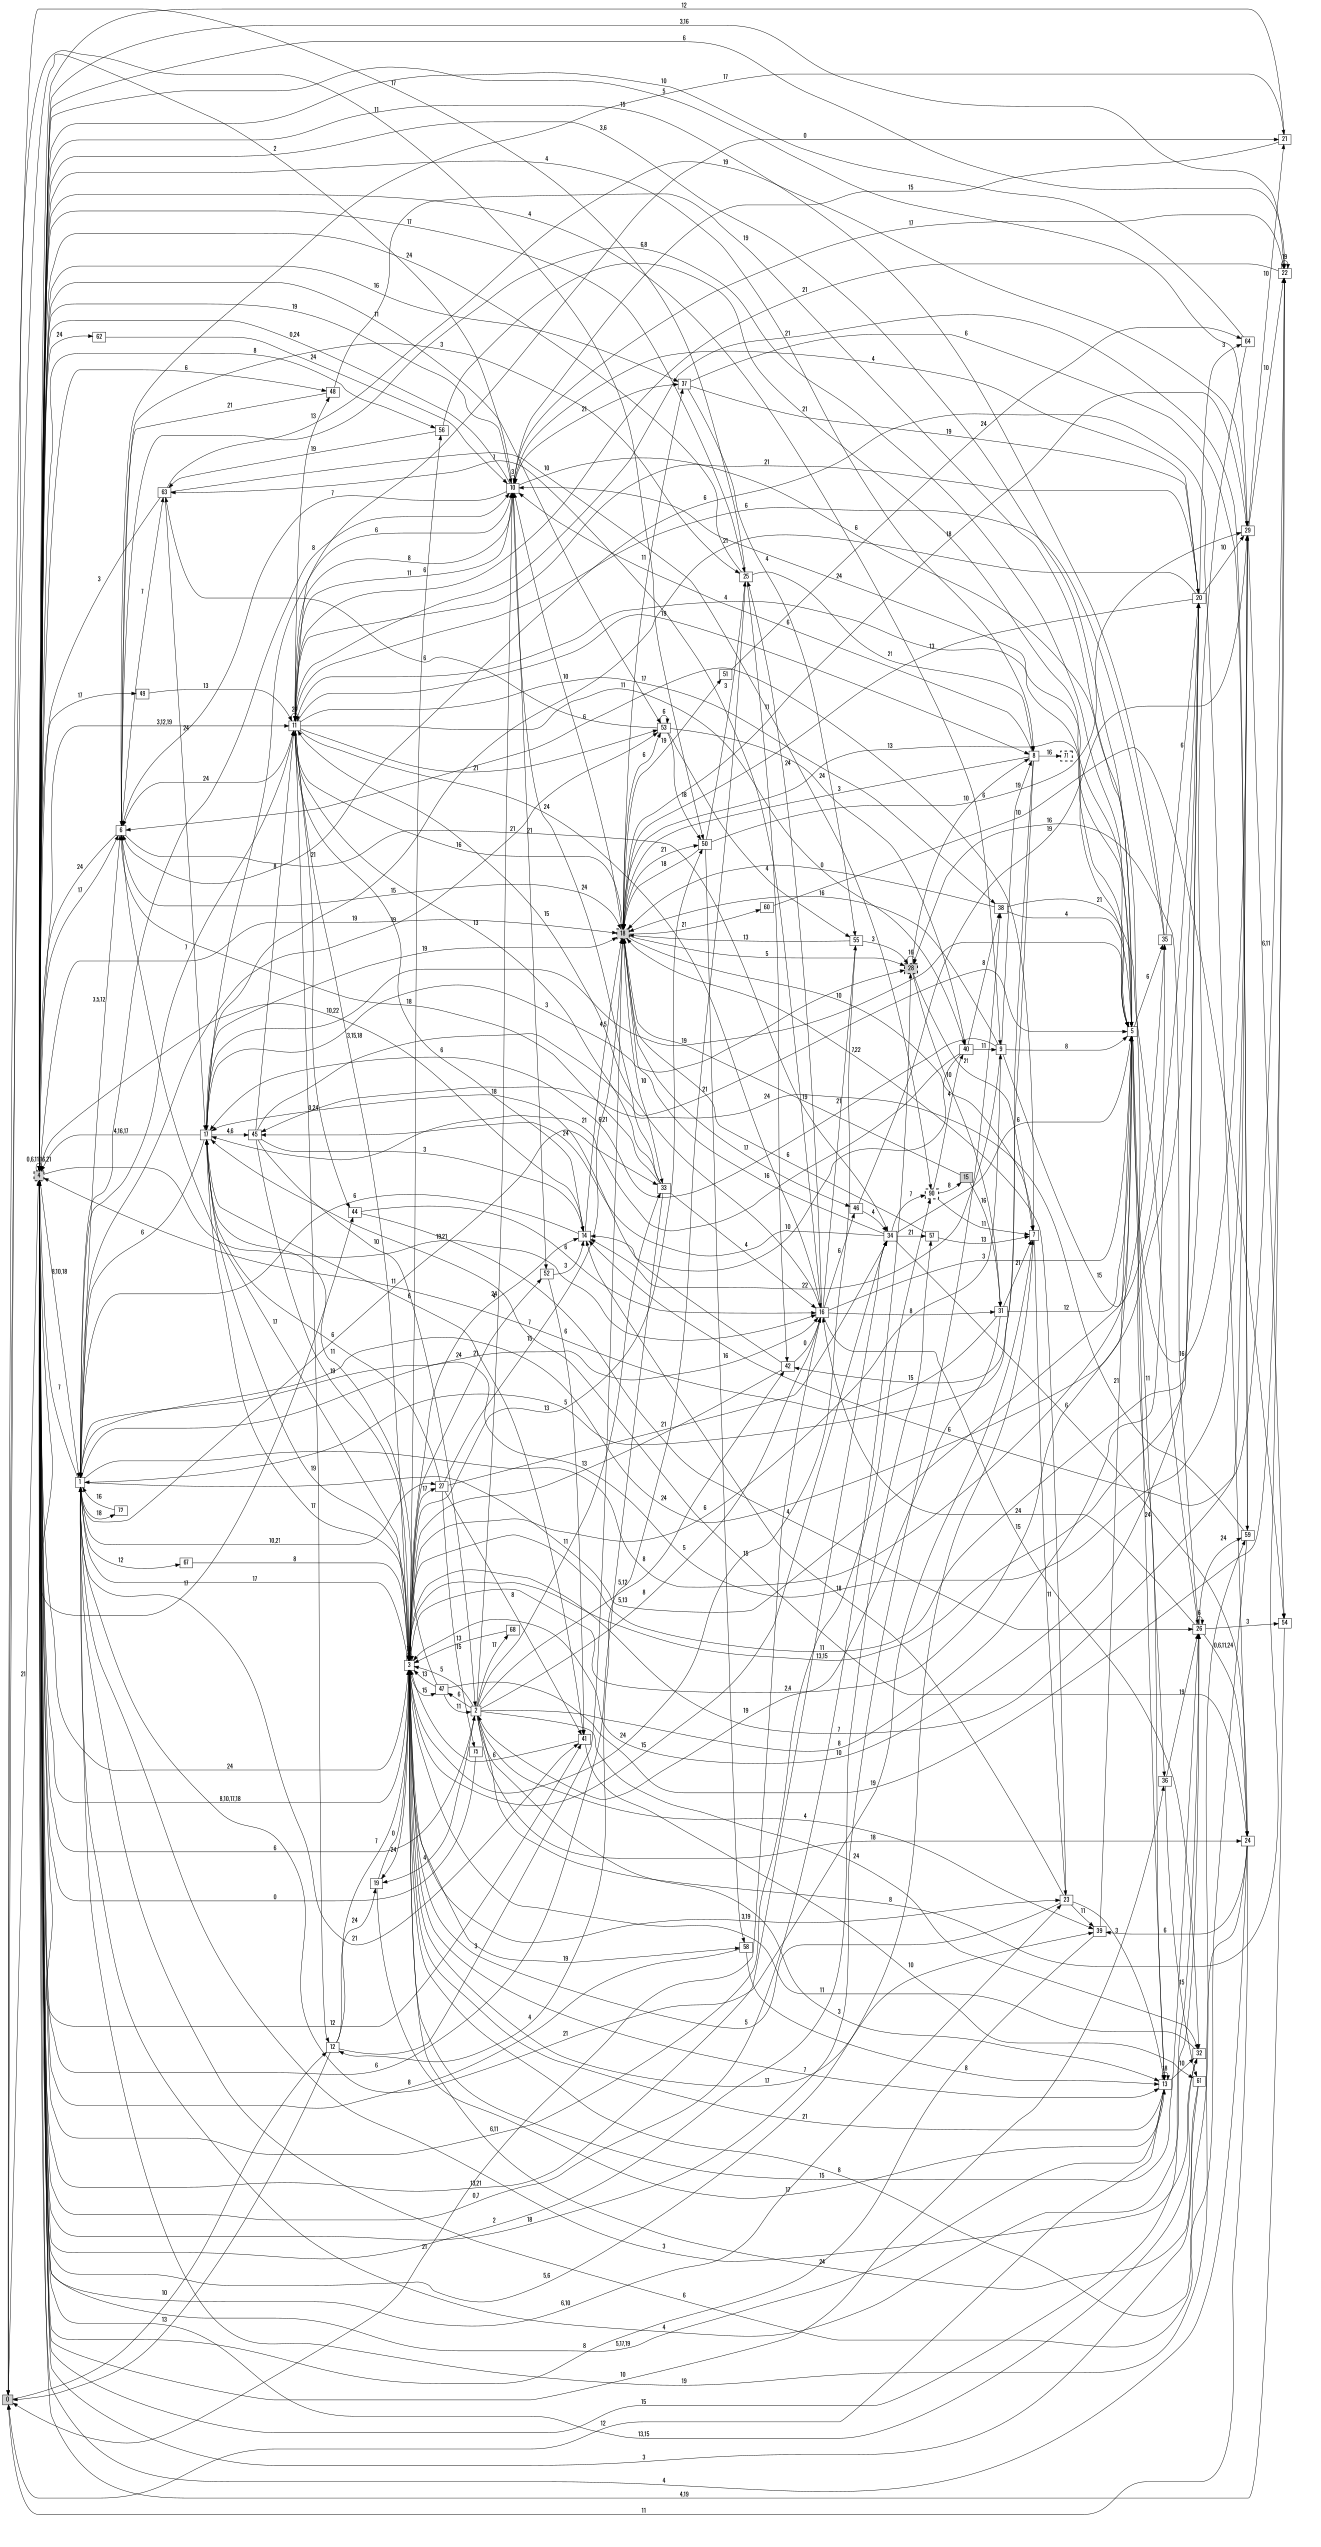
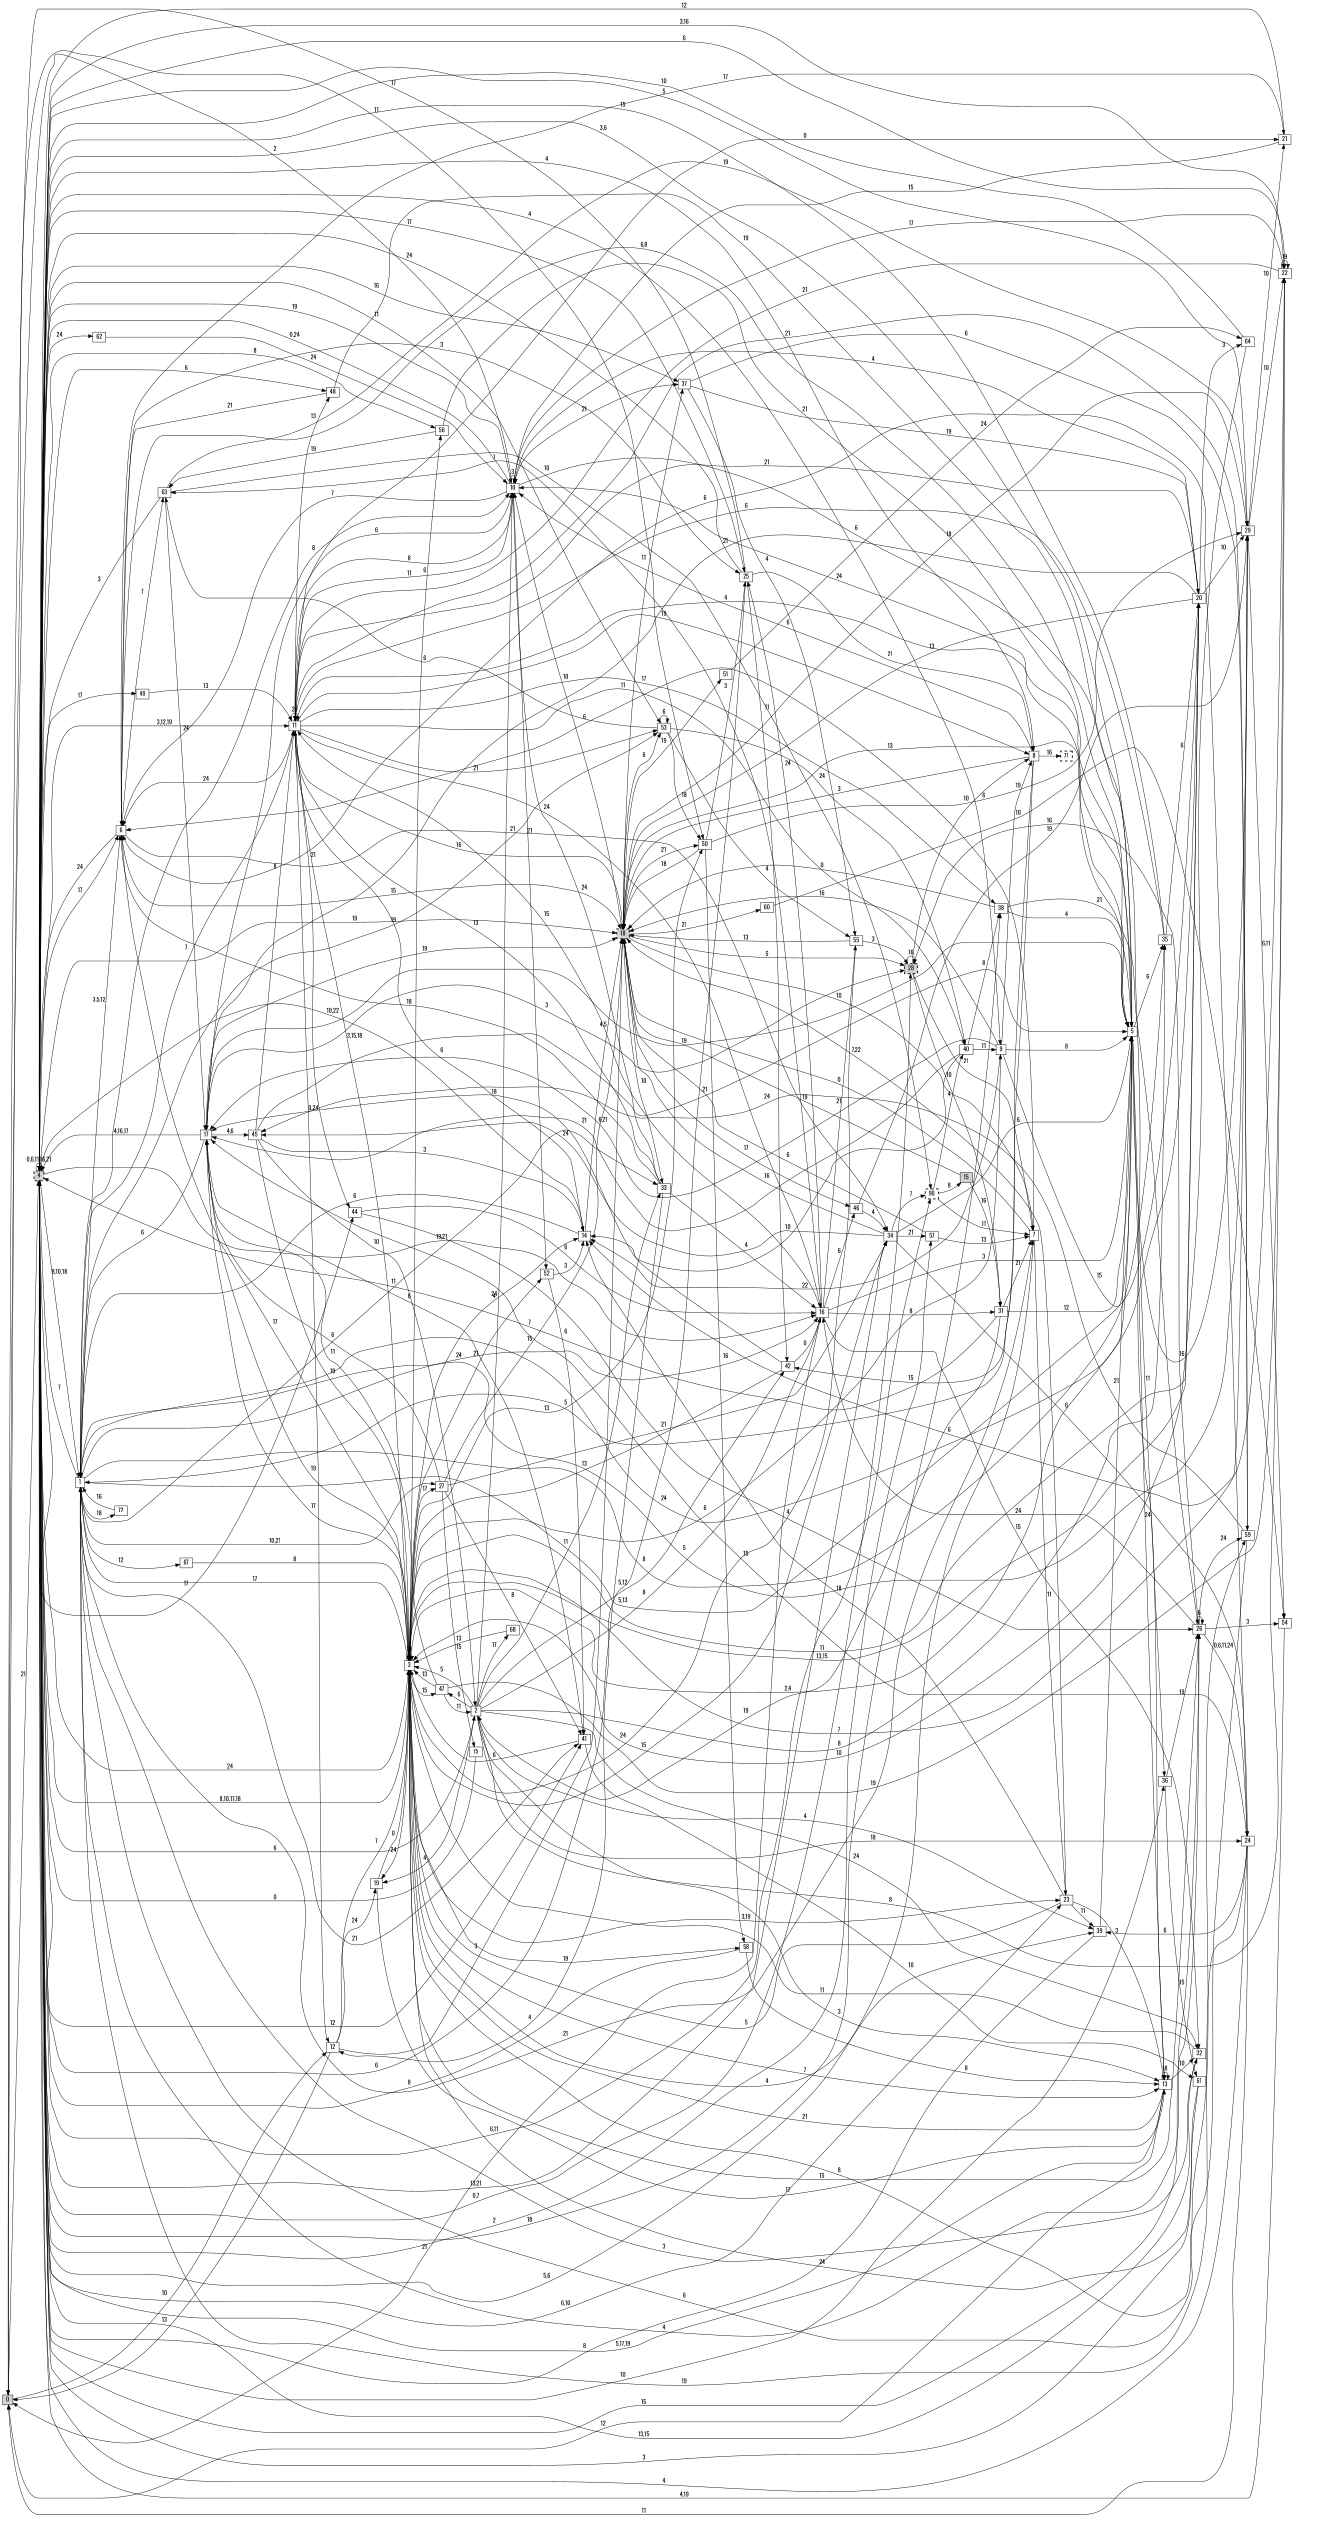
none -> (819, 1077)
(767, 2082) -> (767, 2082)
